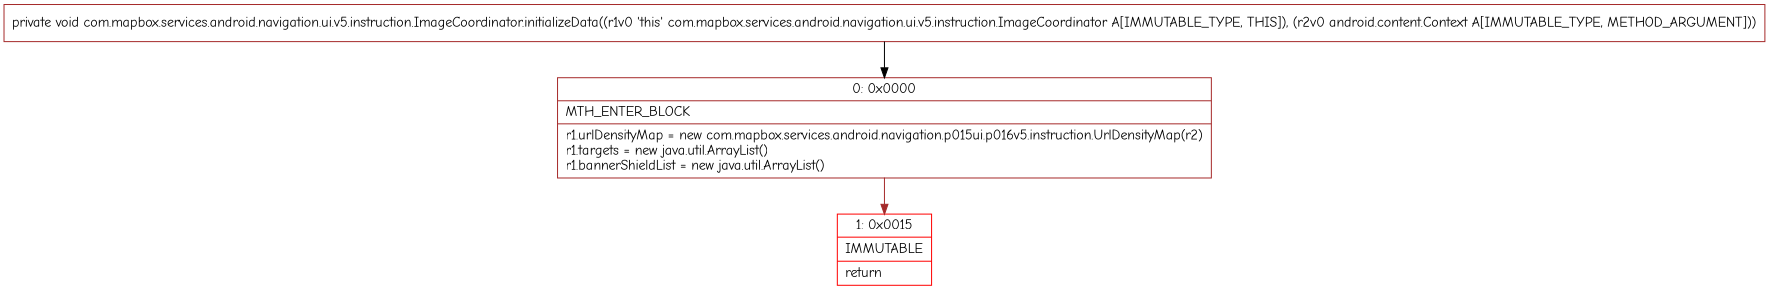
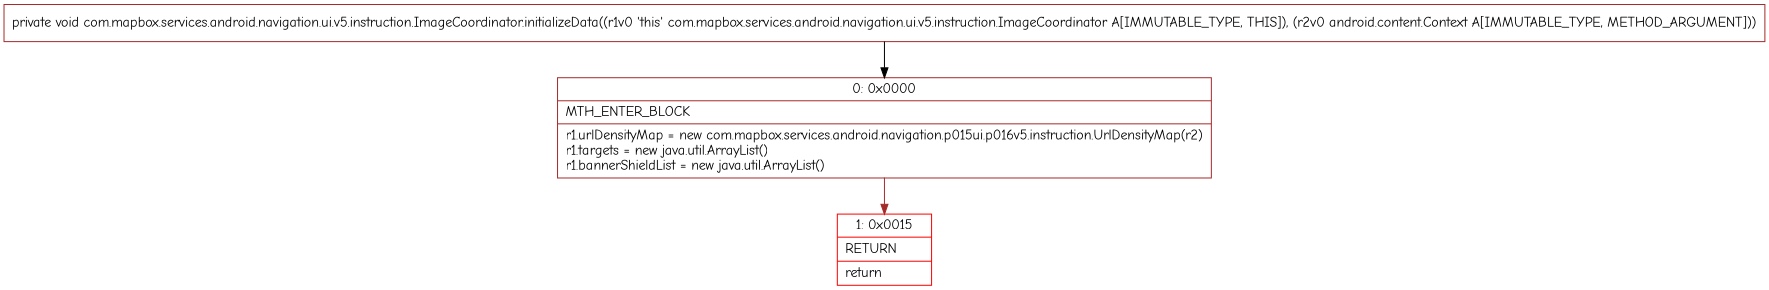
(884, 249) -> (871, 249)
